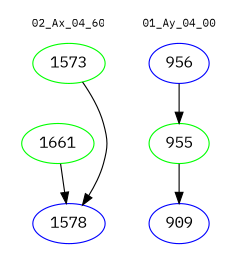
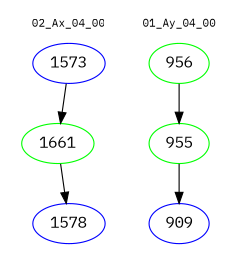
(69, 24) -> (69, 24)
(69, 63) -> (69, 63)
(179, 63) -> (179, 63)
(107, 138) -> (64, 98)
